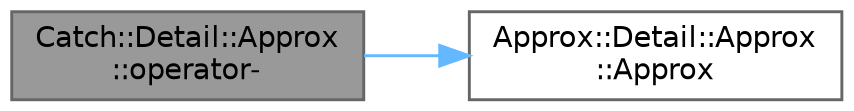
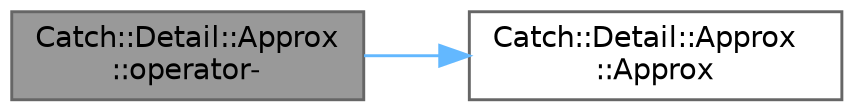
(656, 56) -> (656, 56)
